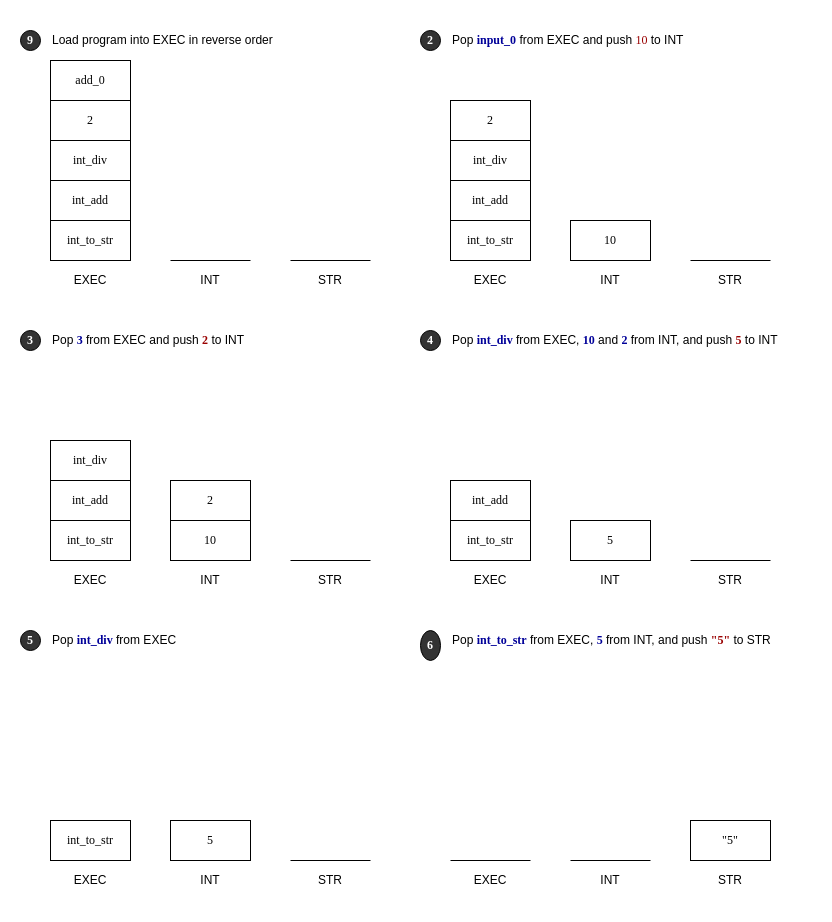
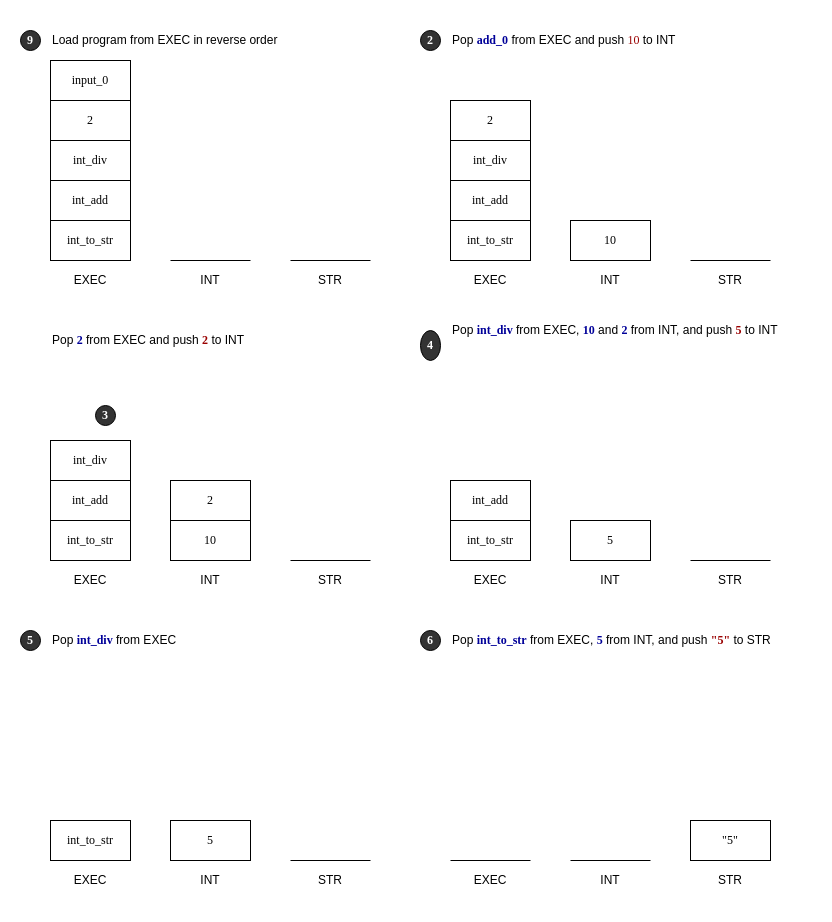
(171, 41) -> (173, 41)
(573, 41) -> (568, 41)
(91, 81) -> (91, 81)
(31, 341) -> (106, 416)
(151, 341) -> (151, 341)
(431, 341) -> (431, 346)
(631, 341) -> (631, 331)
(431, 646) -> (431, 641)
